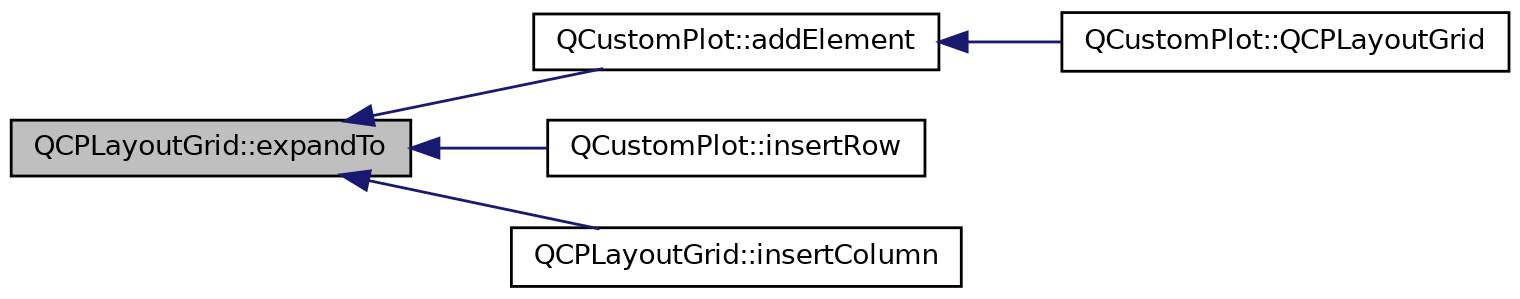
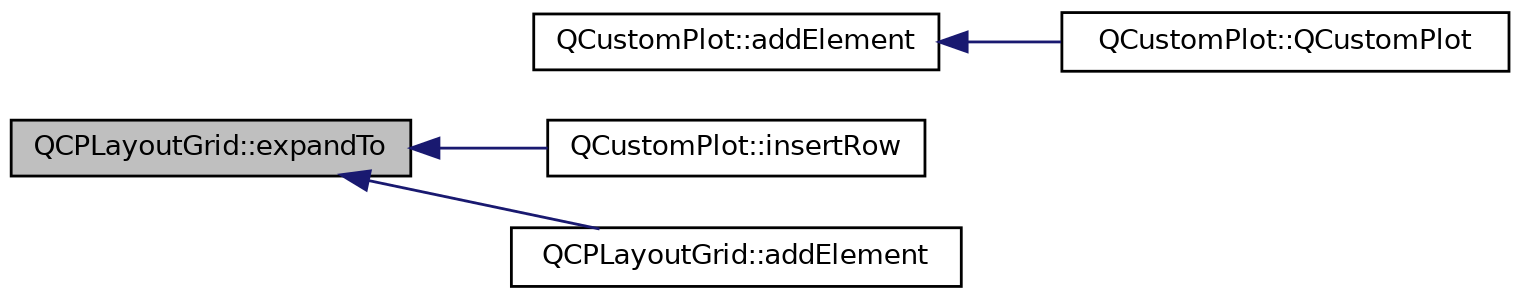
(1285, 42) -> (1285, 42)
(488, 92) -> none
(736, 257) -> (736, 257)
